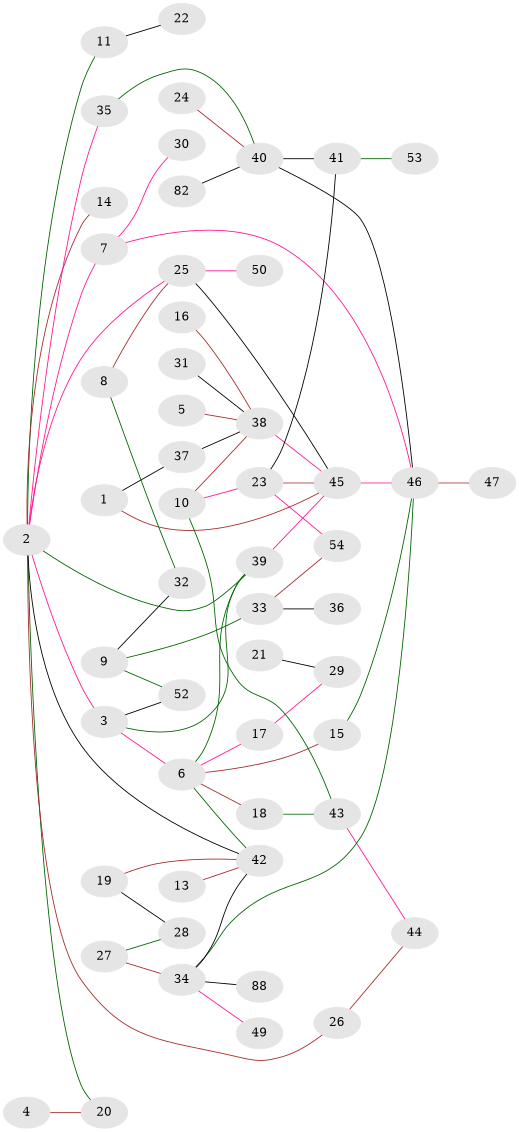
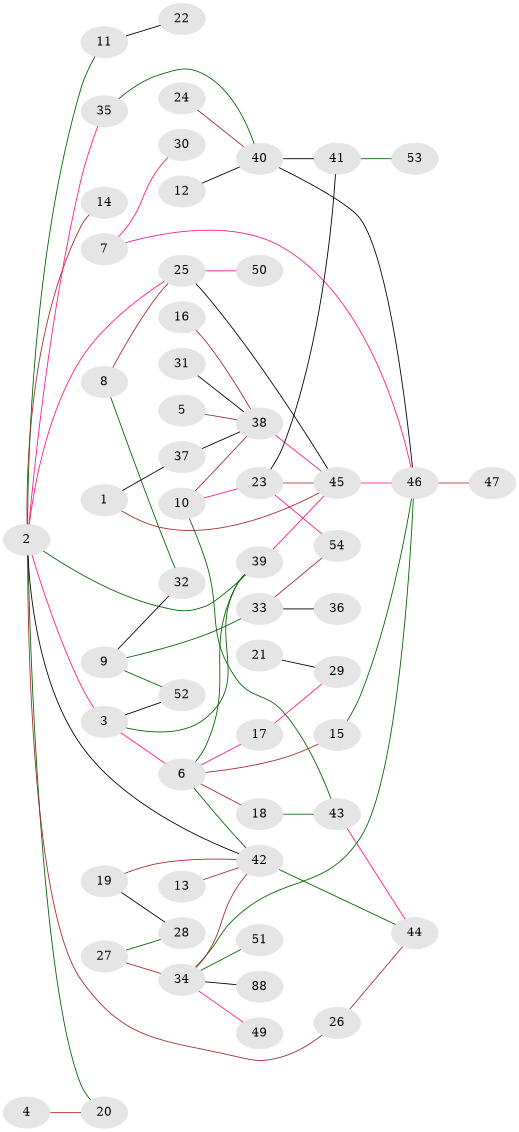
(182, 191) -> (182, 191)
(54, 392) -> none
none -> (337, 897)
(222, 921) -> (222, 921)
none -> (260, 940)
